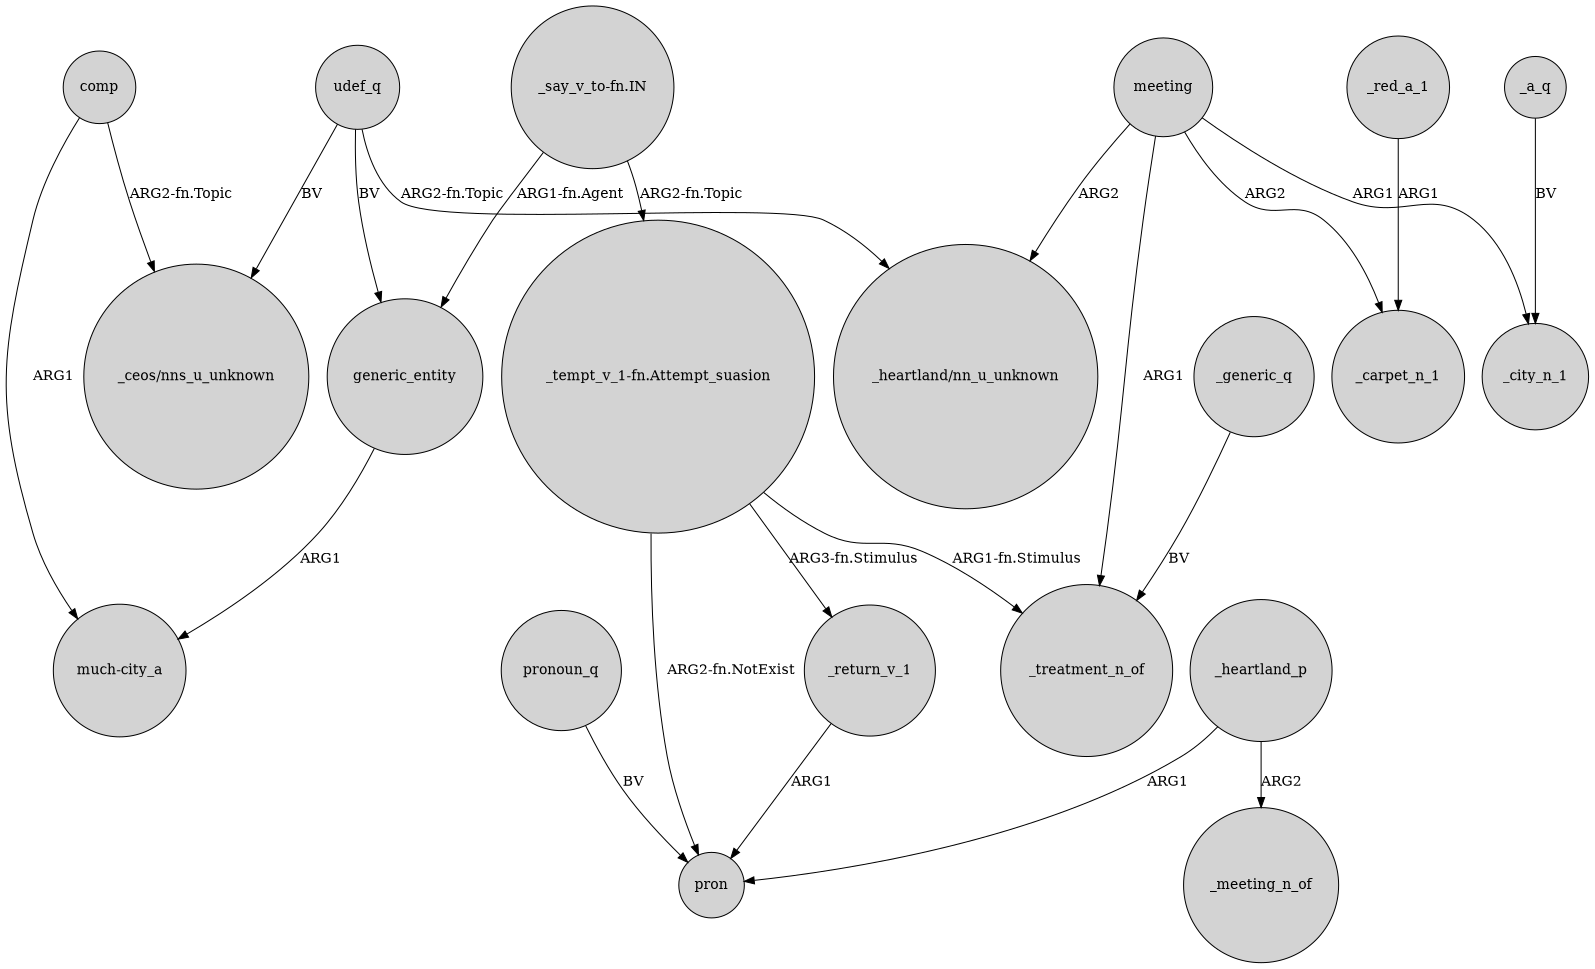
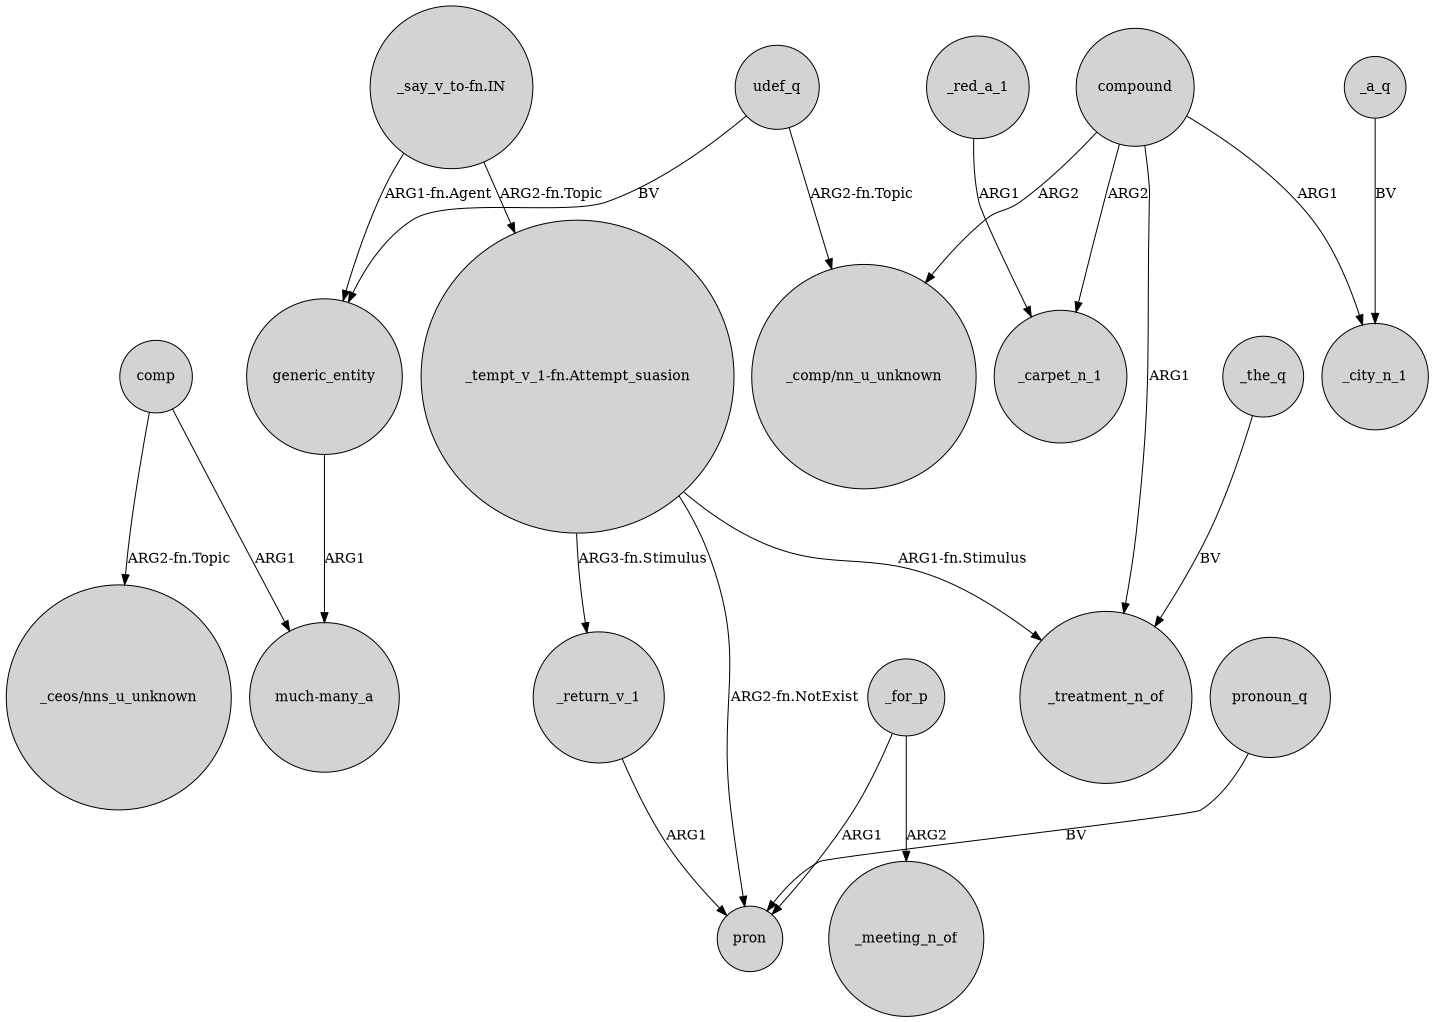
(1163, 87) -> (1135, 87)
(297, 196) -> none
(966, 377) -> (864, 377)
(1254, 377) -> (1263, 377)
(120, 671) -> (324, 697)
(1261, 671) -> (906, 697)
